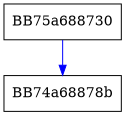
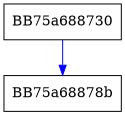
(63, 93) -> (63, 93)
